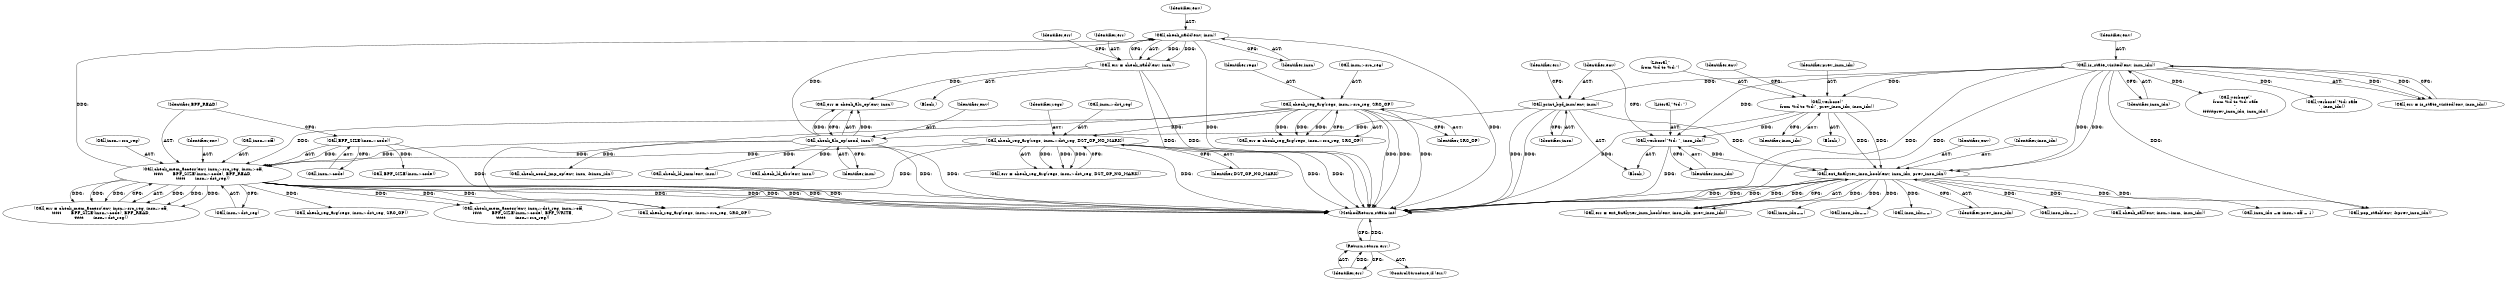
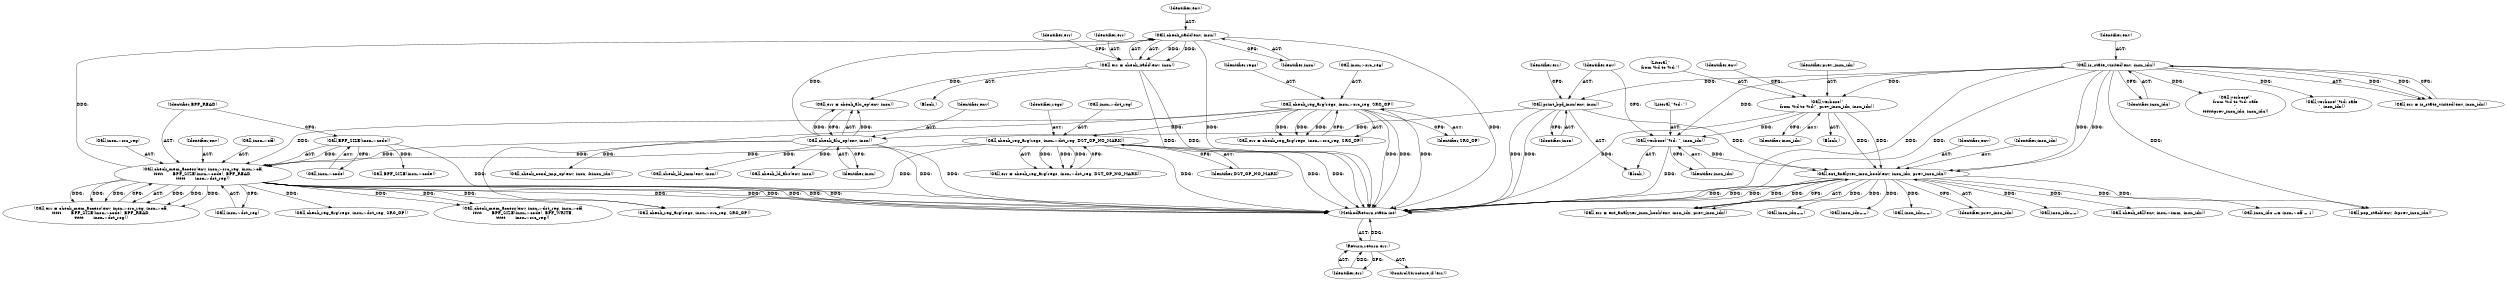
(1137, 49) -> (1137, 49)
(840, 141) -> (840, 141)
(1365, 233) -> (1365, 233)
